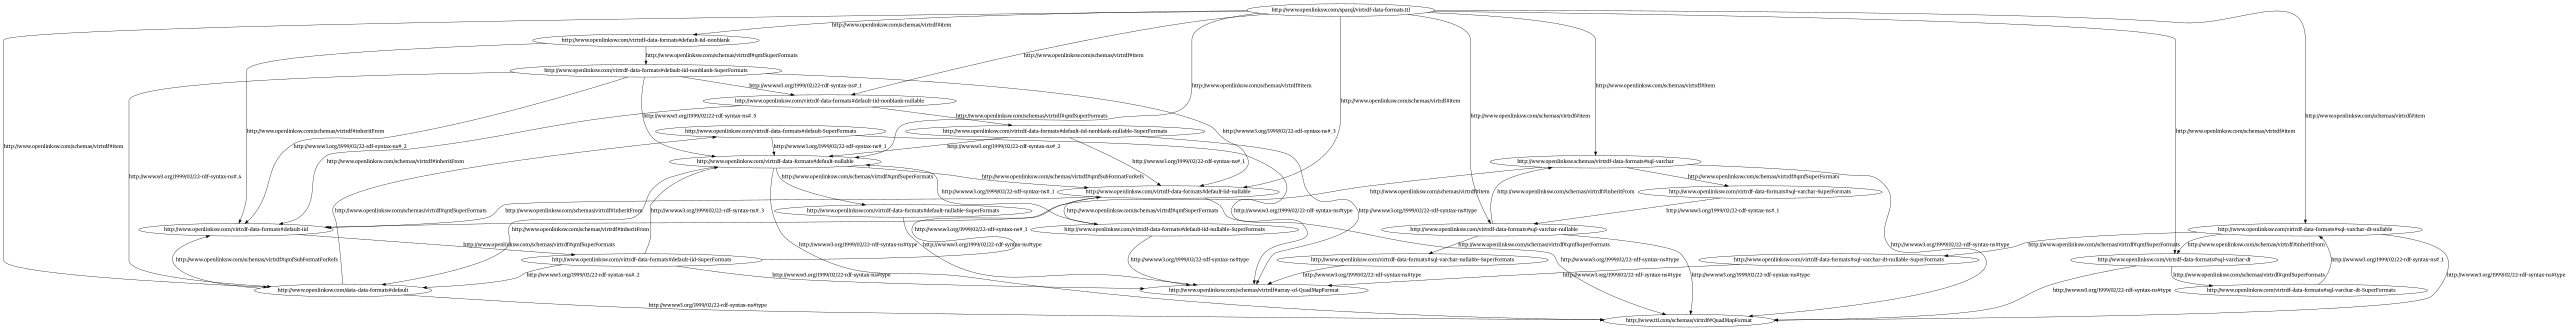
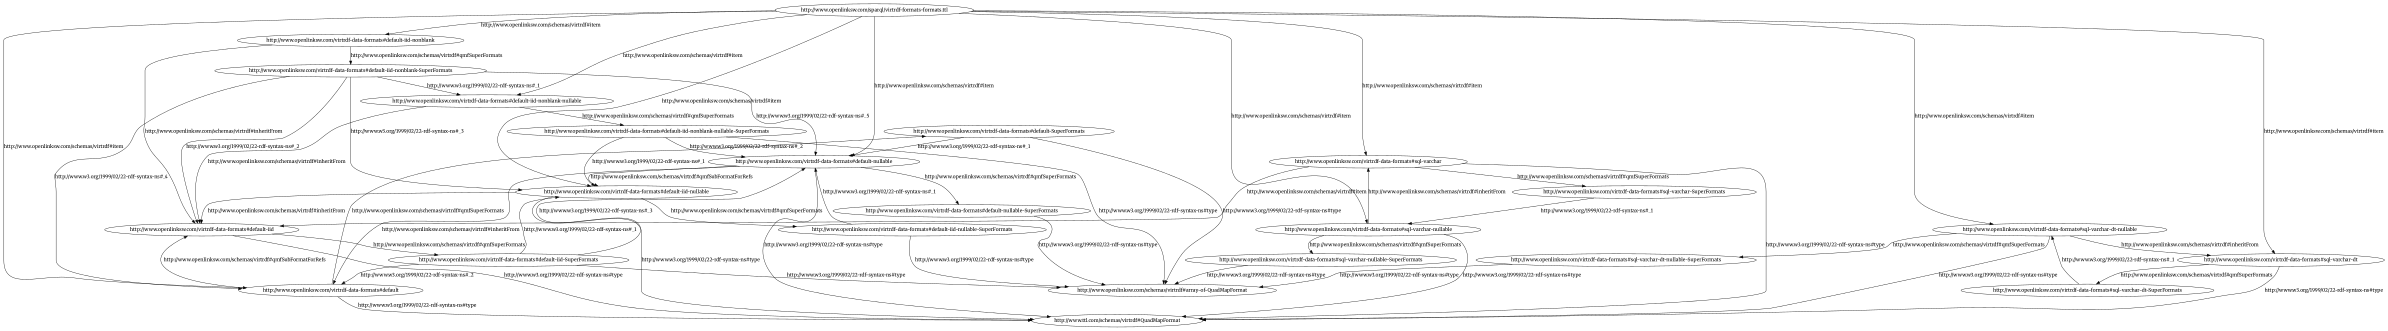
(1341, 10) -> (874, 10)
(1596, 162) -> (1368, 162)
(343, 290) -> (331, 290)
none -> (627, 307)
